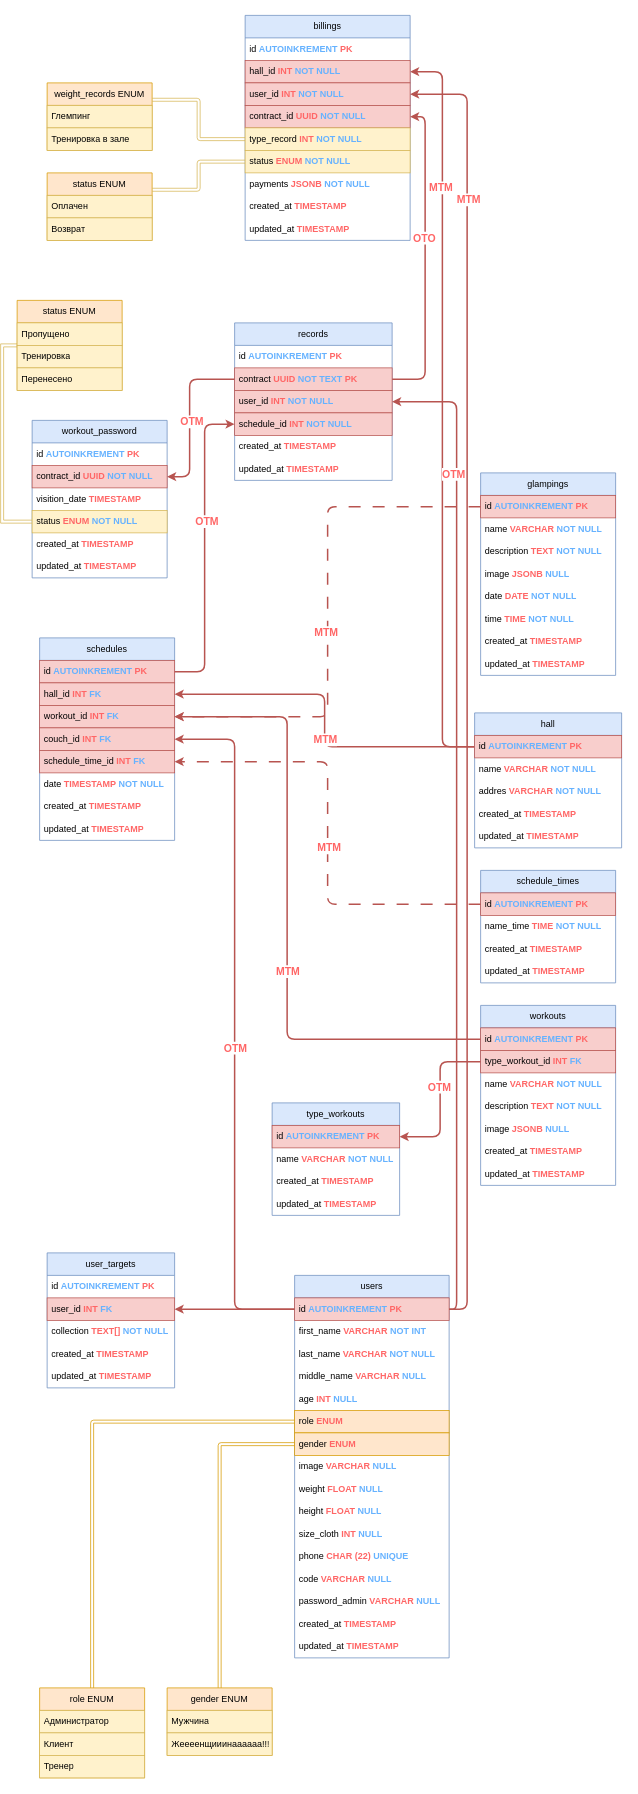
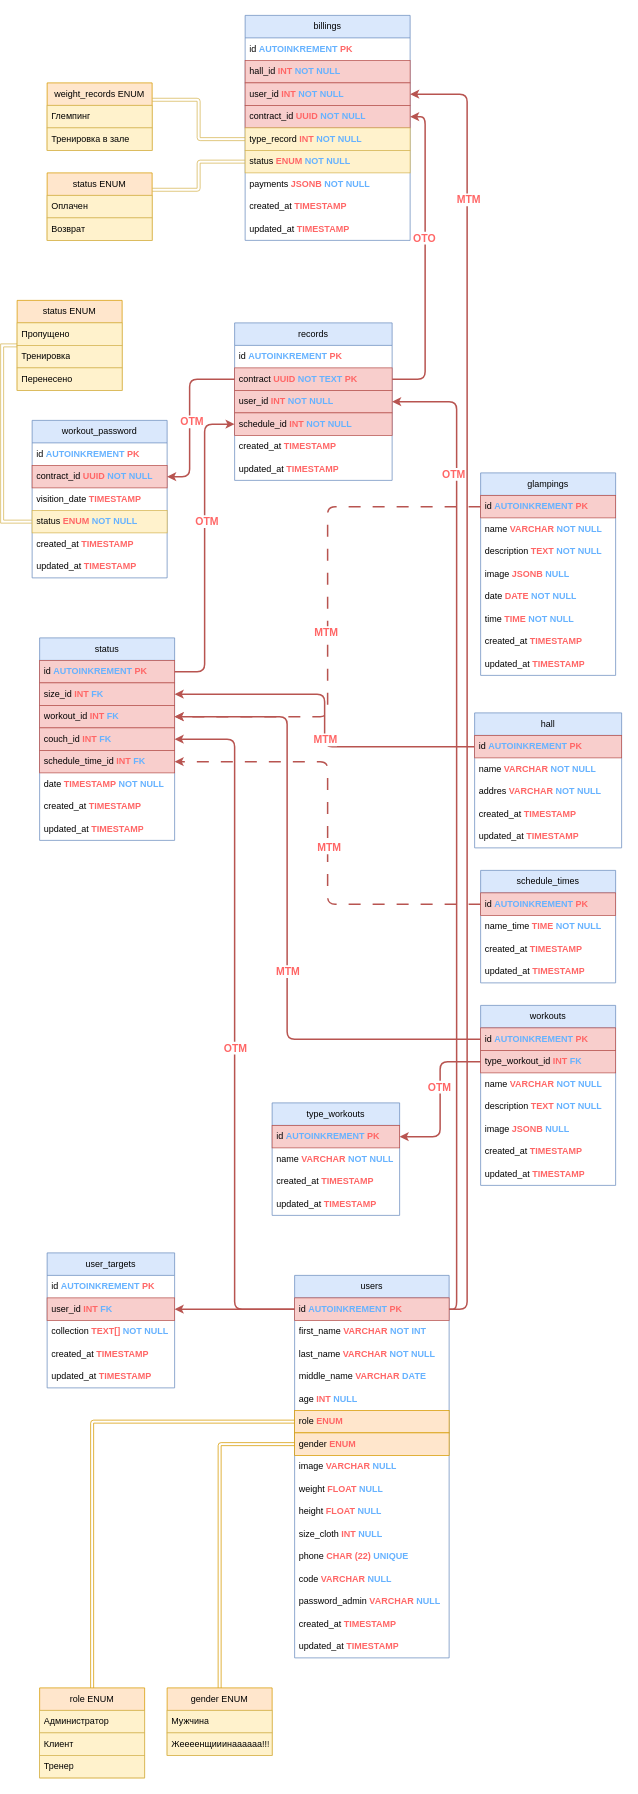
(442, 260) -> none
(107, 649) -> (107, 649)
(74, 694) -> (76, 694)
(357, 1377) -> (357, 1377)
